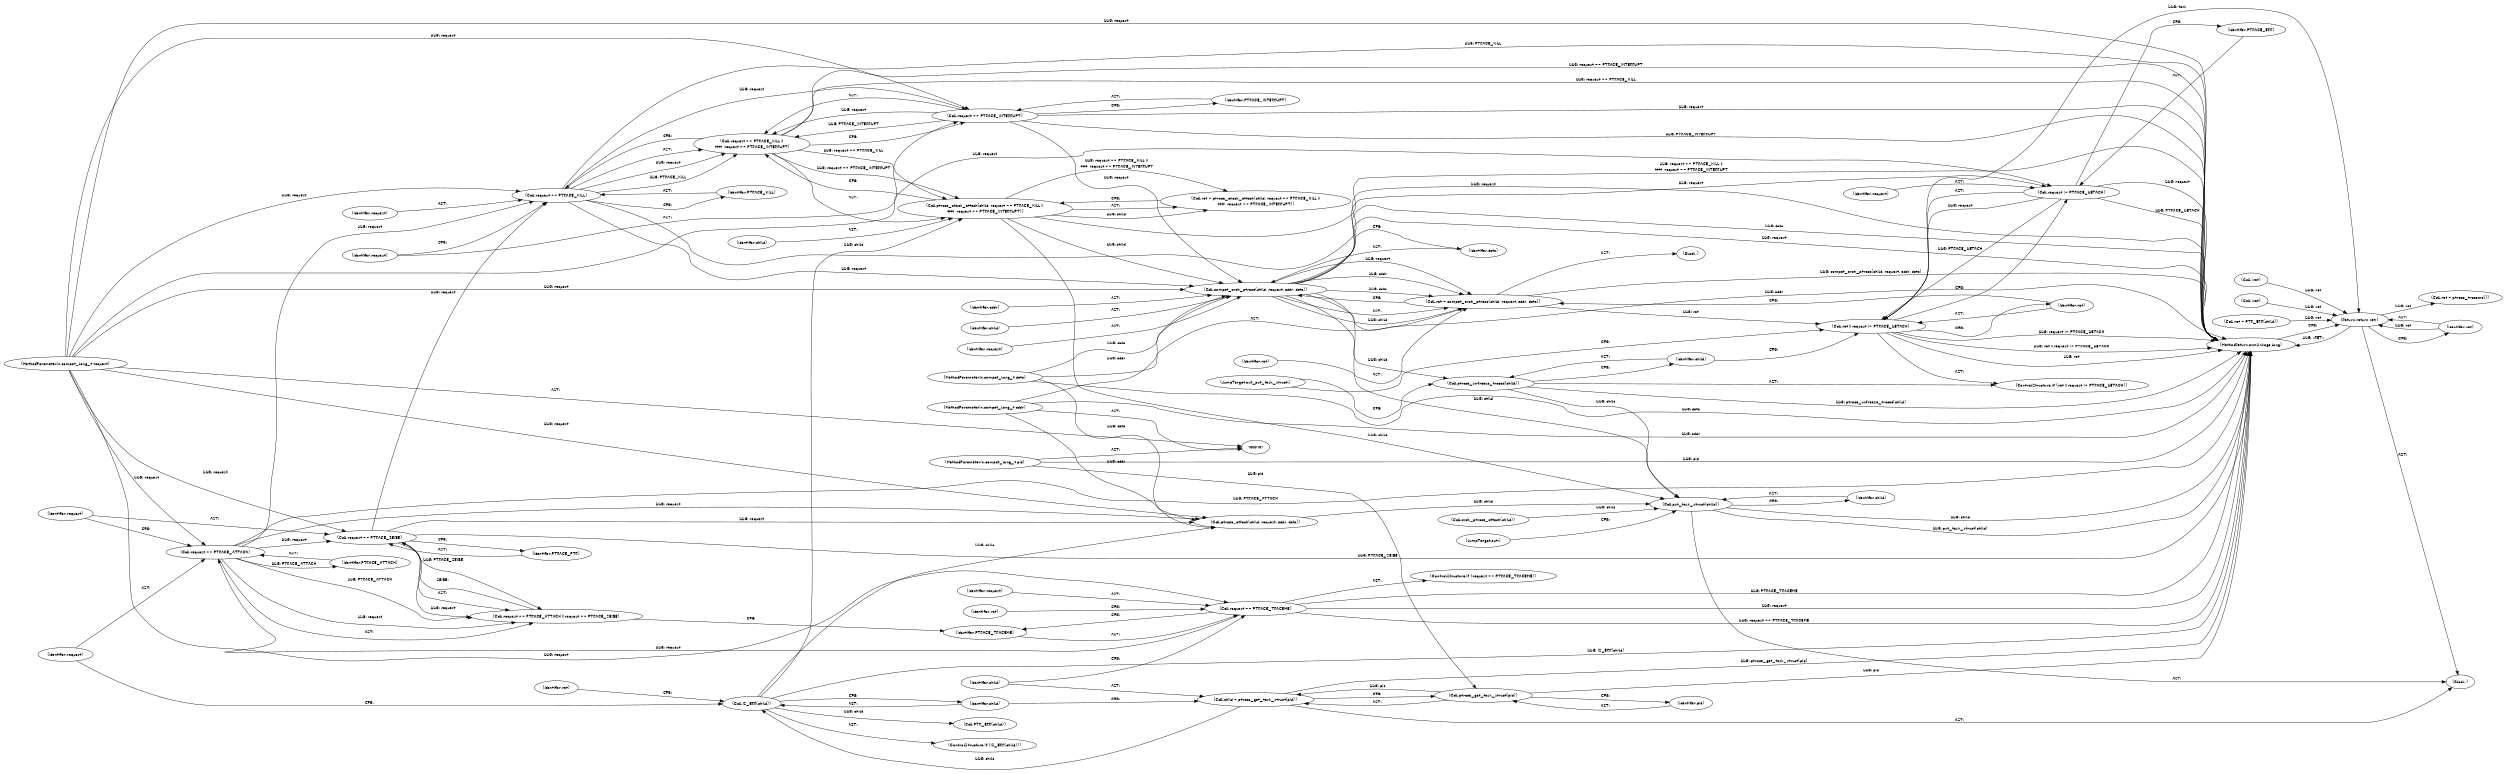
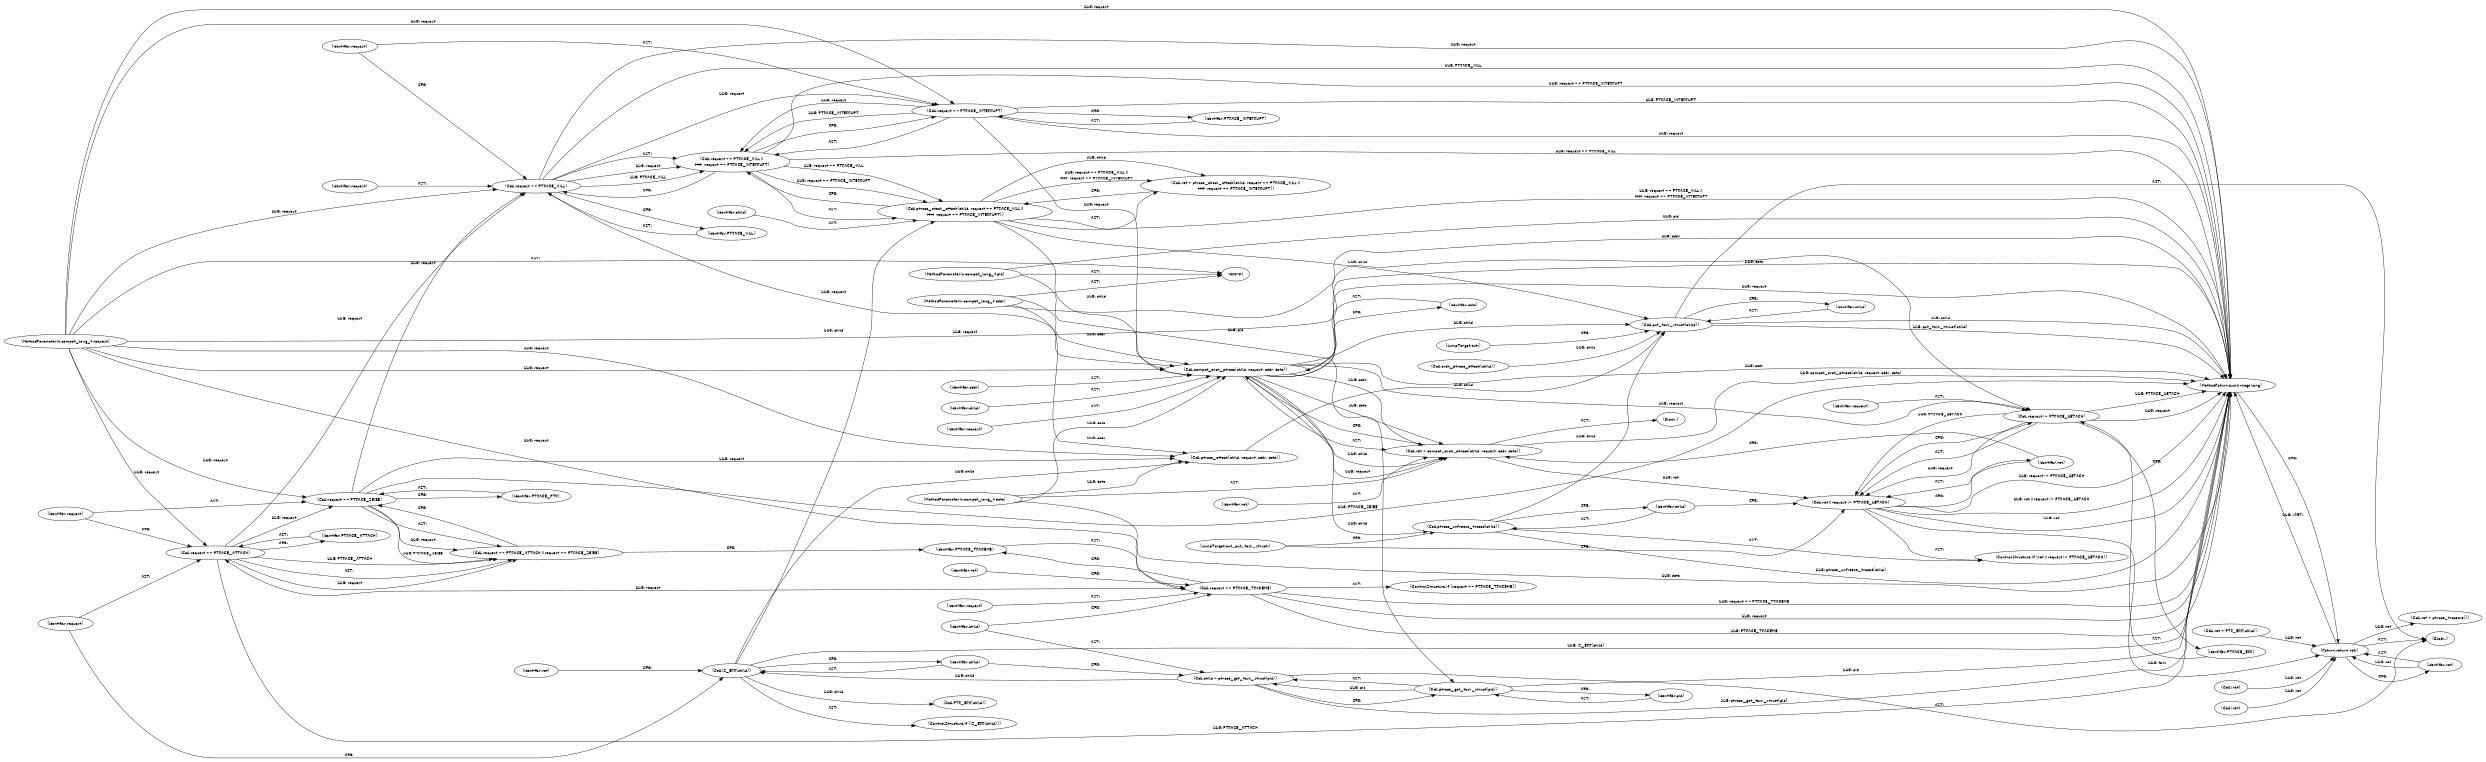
(714, 507) -> none
(294, 564) -> (284, 543)
(443, 580) -> (423, 508)
